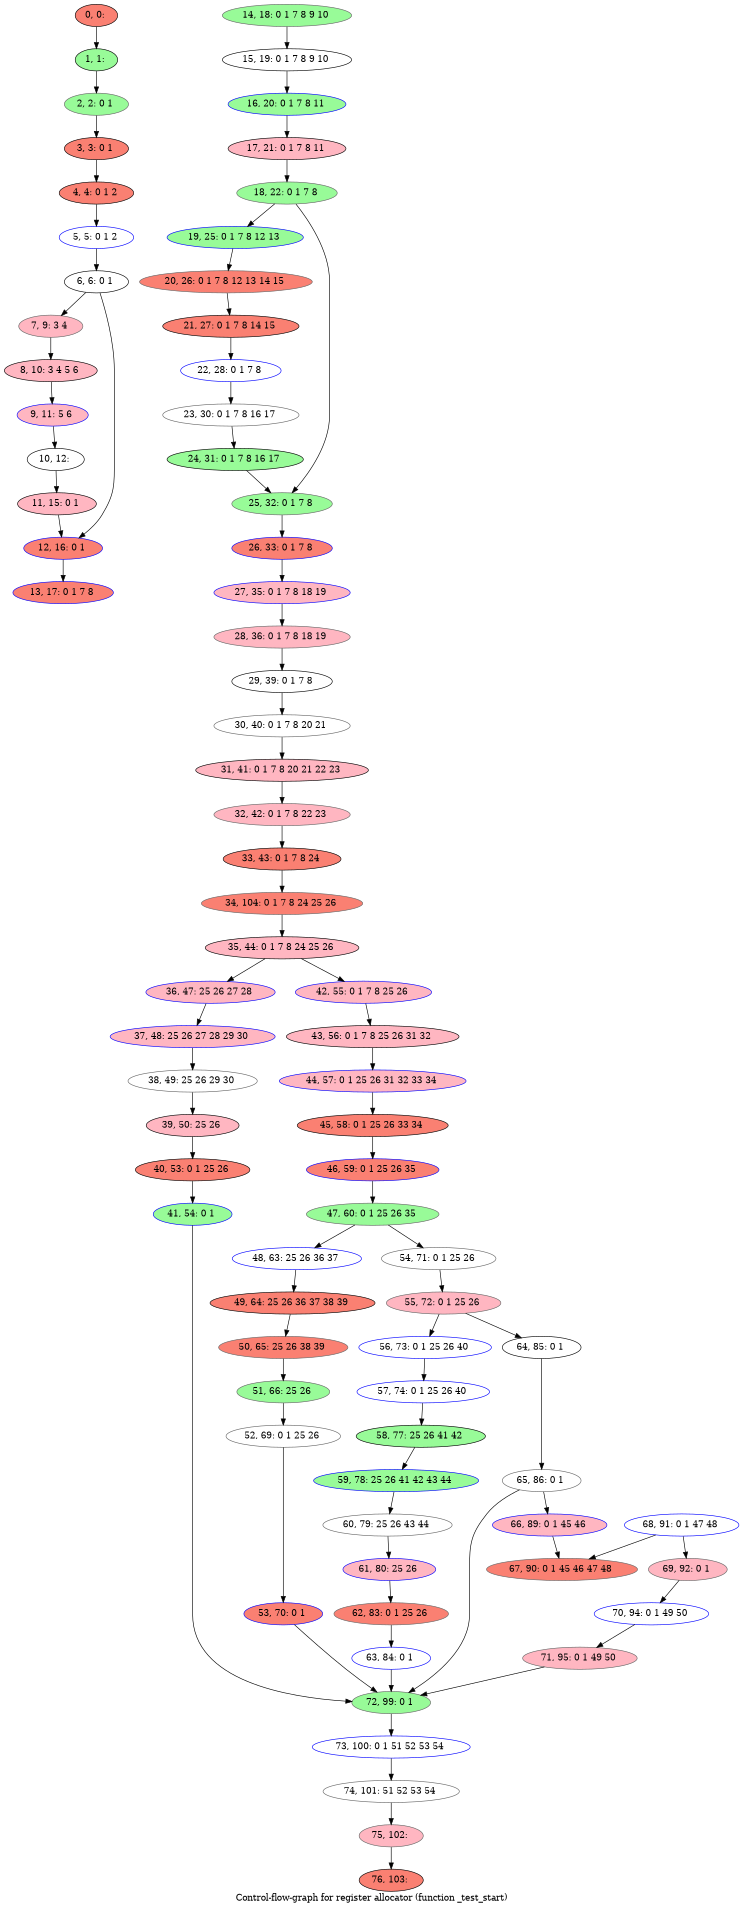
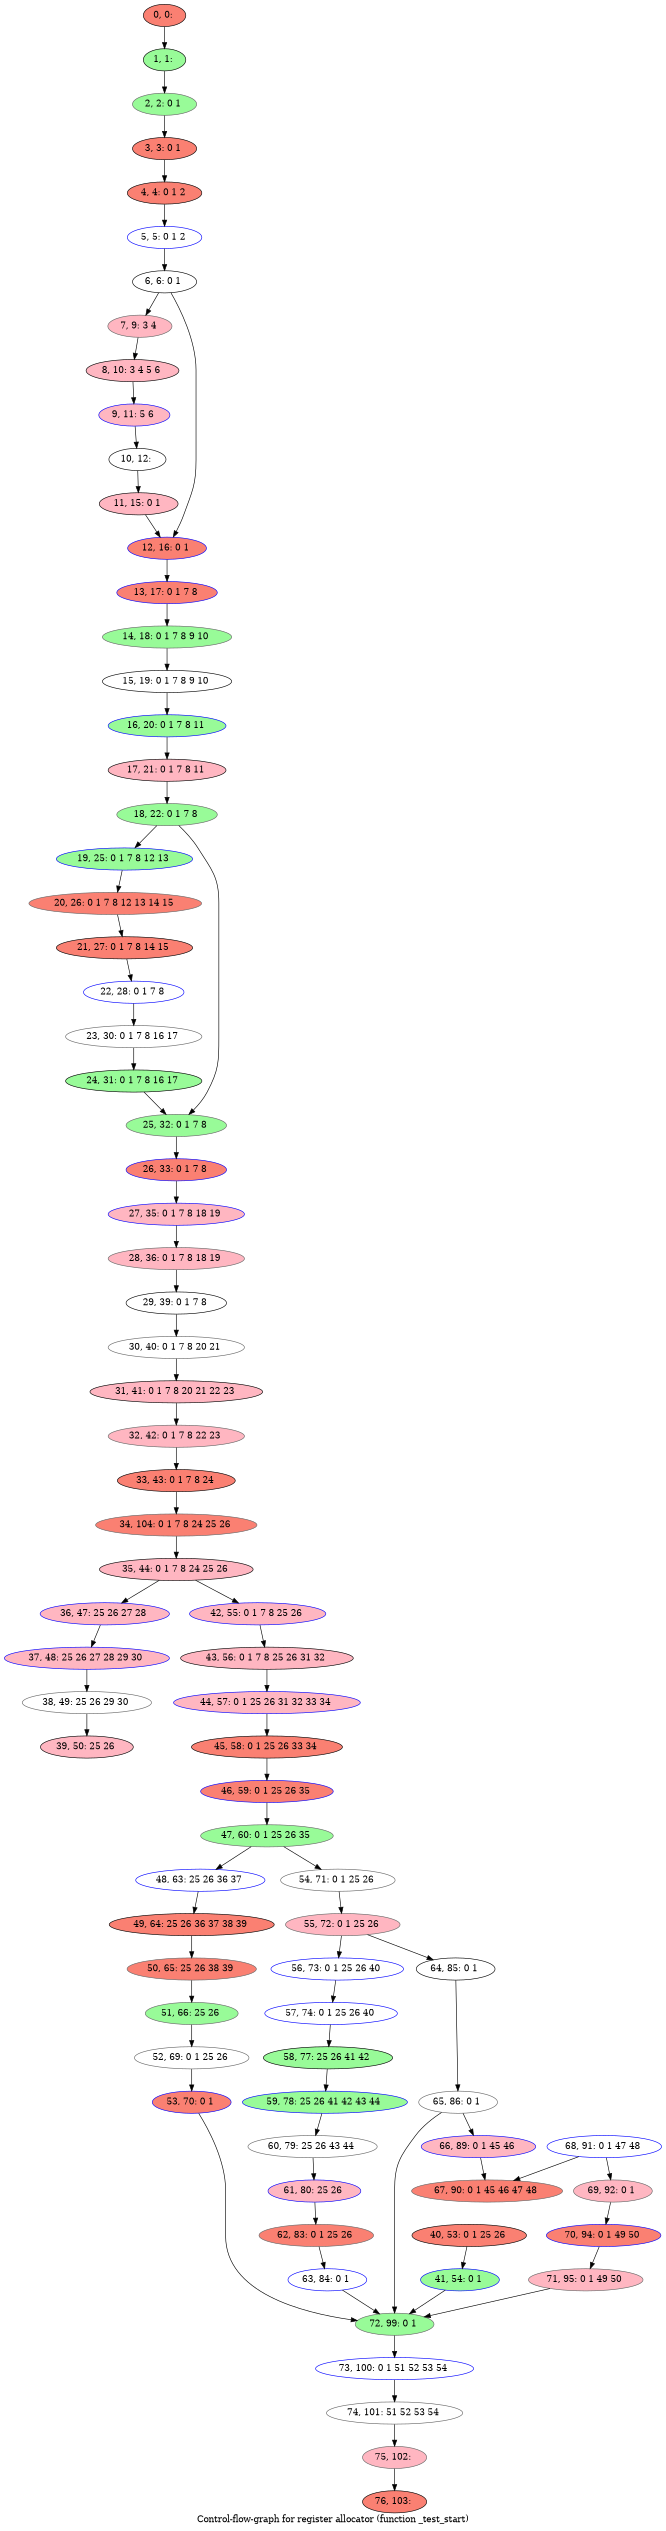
none -> (167, 612)
(193, 1145) -> none
(651, 1614) -> (604, 2235)
